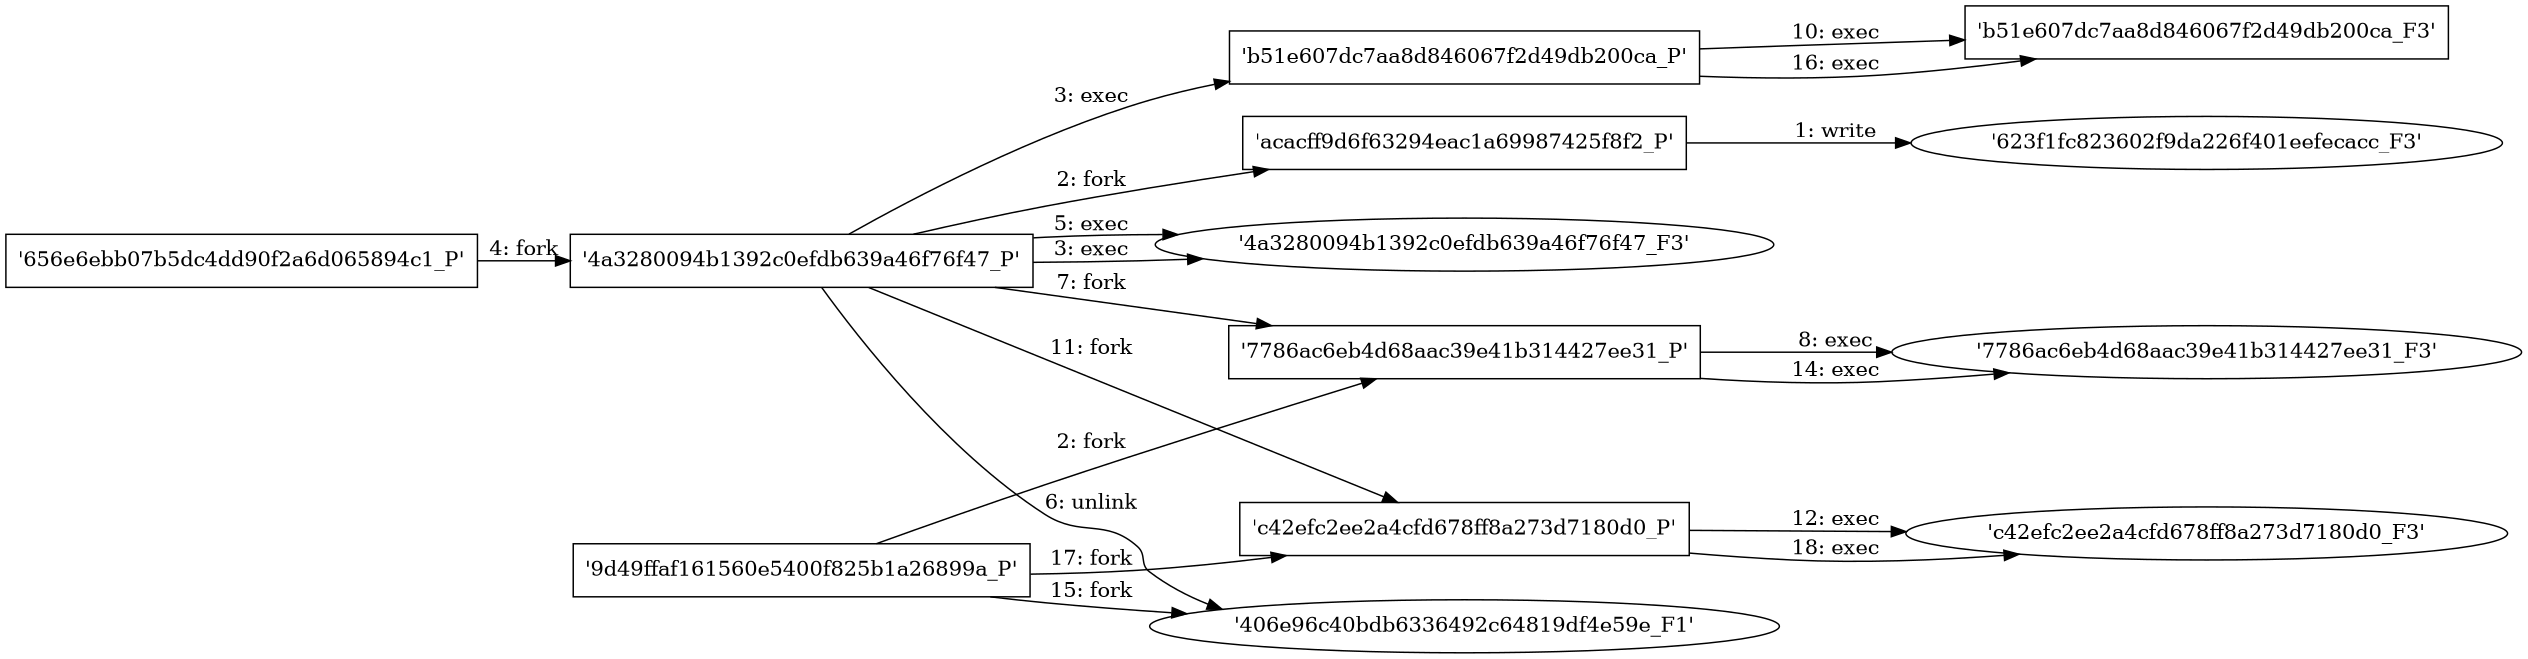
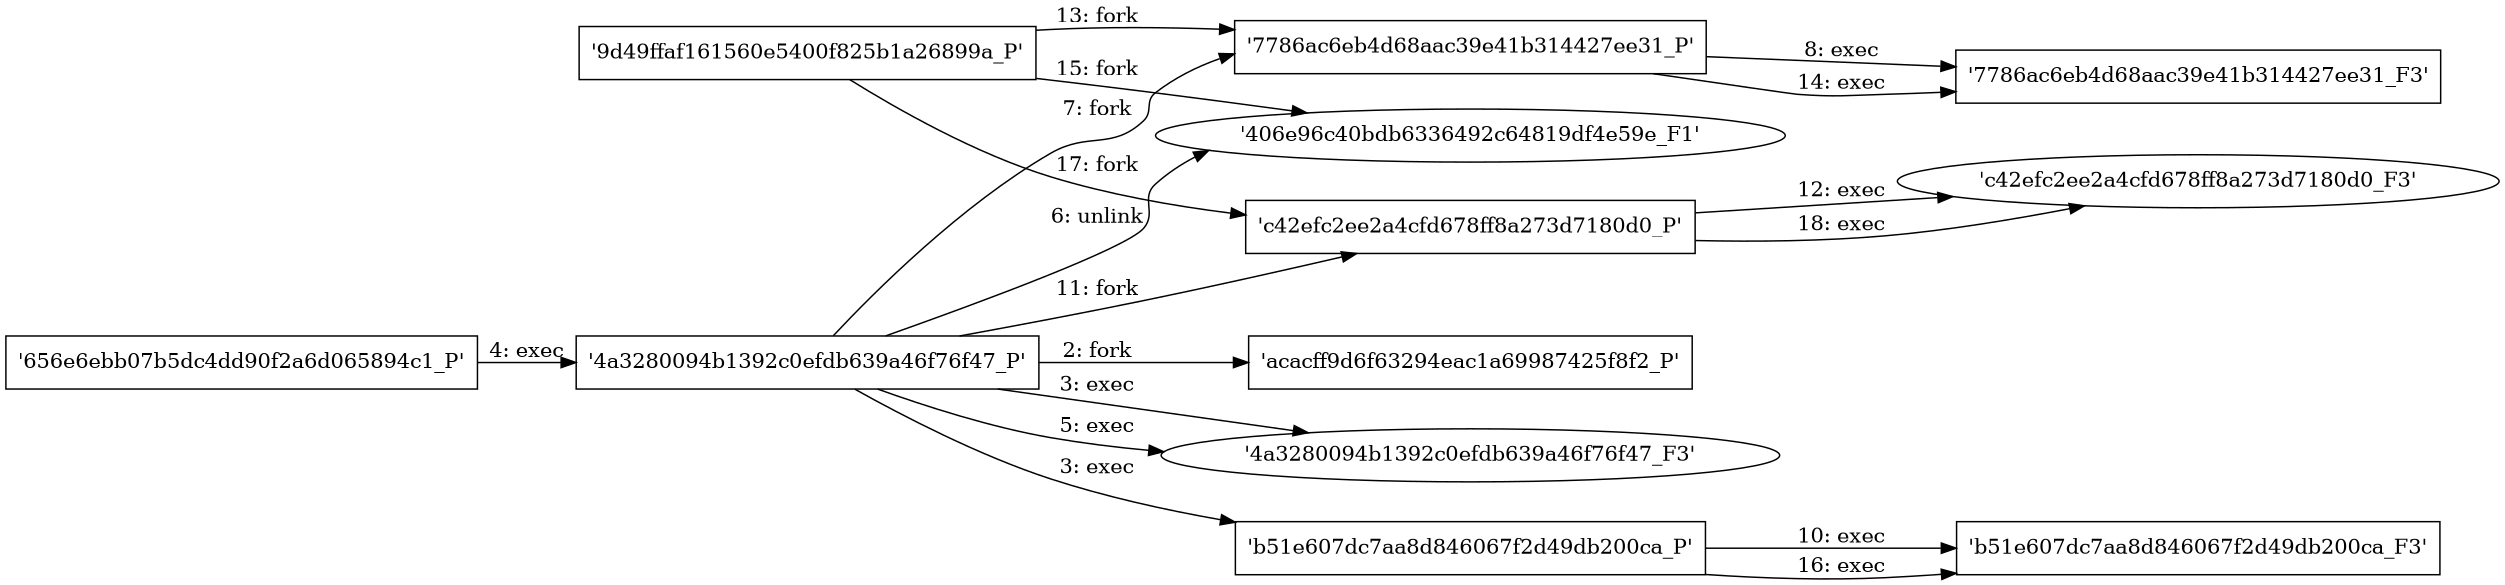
(2207, 143) -> none
(524, 250) -> (527, 351)
(2207, 352) -> (2198, 77)
(1091, 443) -> (1097, 17)
